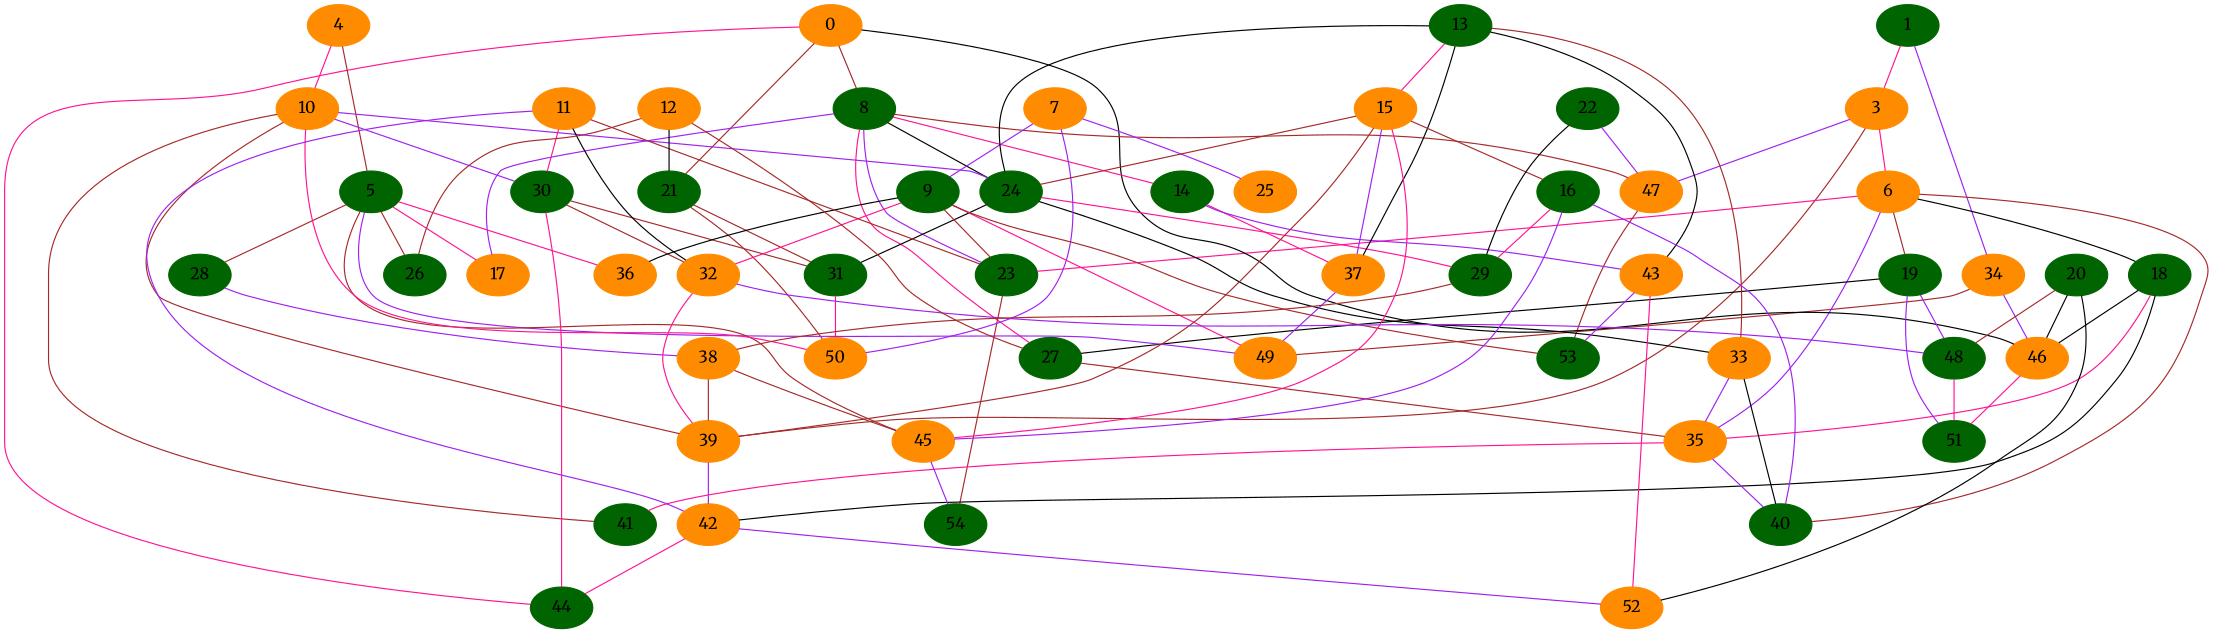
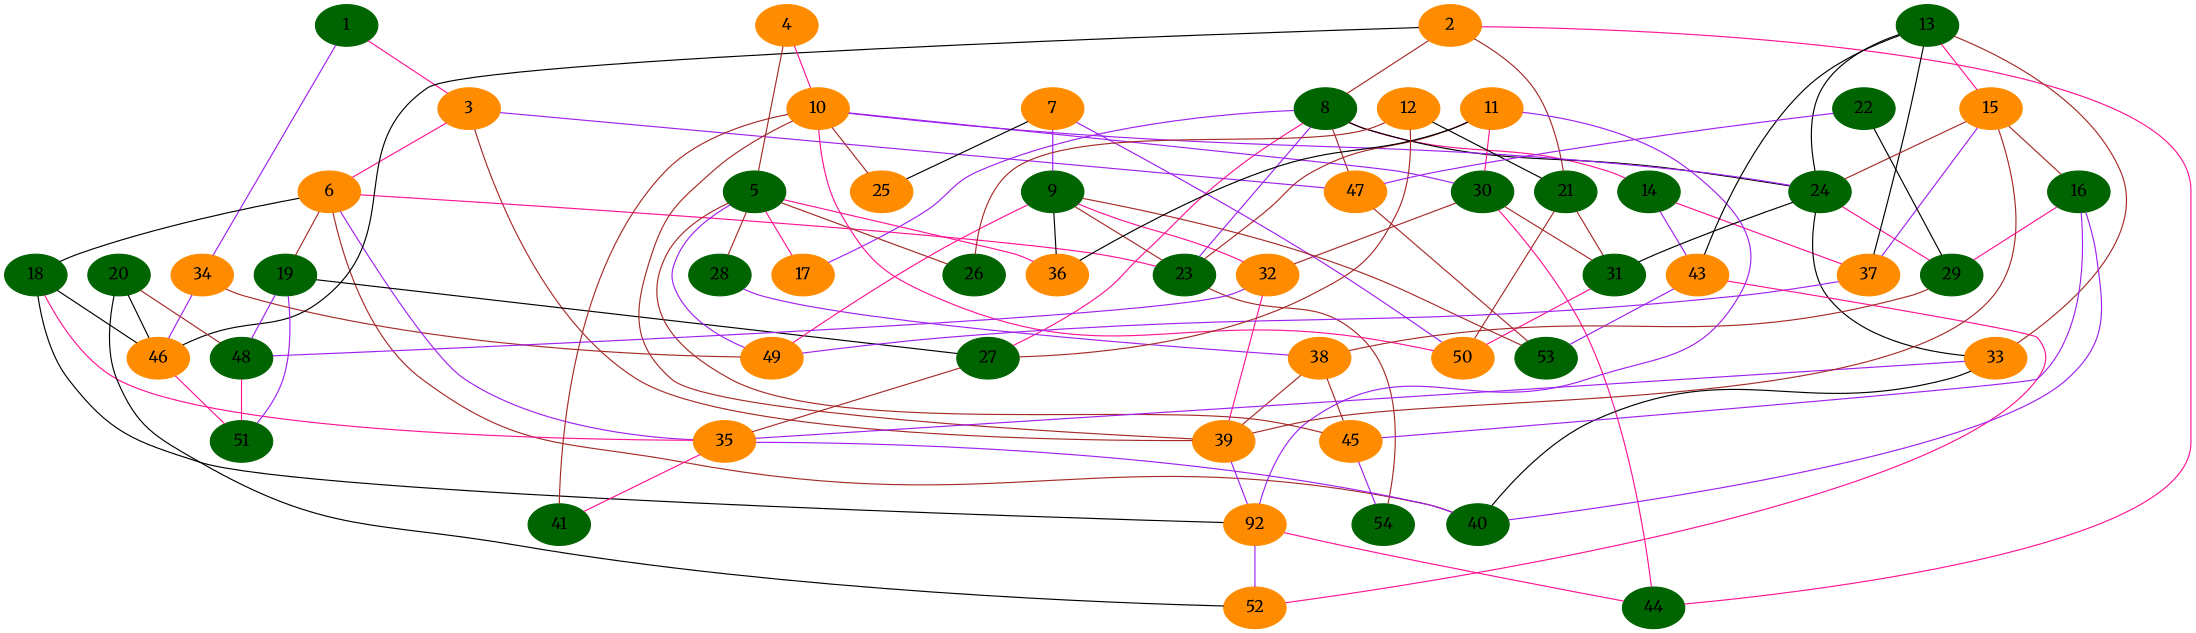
(831, 25) -> (1450, 25)
(1162, 147) -> (973, 147)
none -> (852, 153)
(619, 203) -> (1257, 174)
(1261, 394) -> none
(708, 525) -> (1255, 525)
